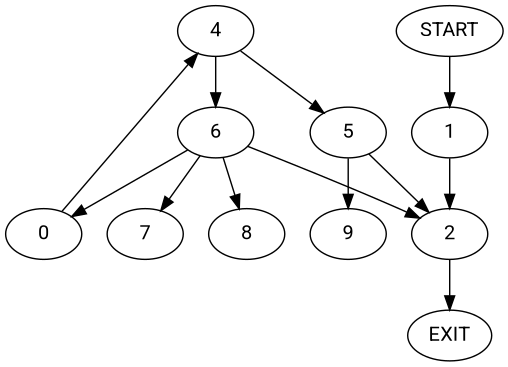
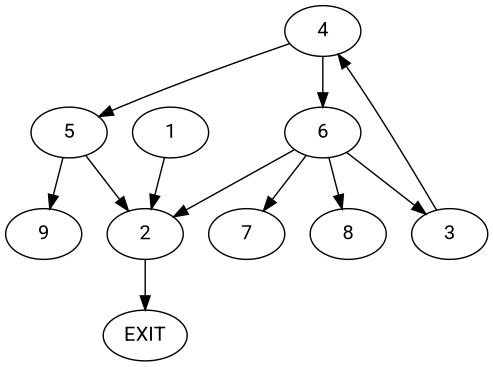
(450, 31) -> none
(44, 234) -> (450, 234)
